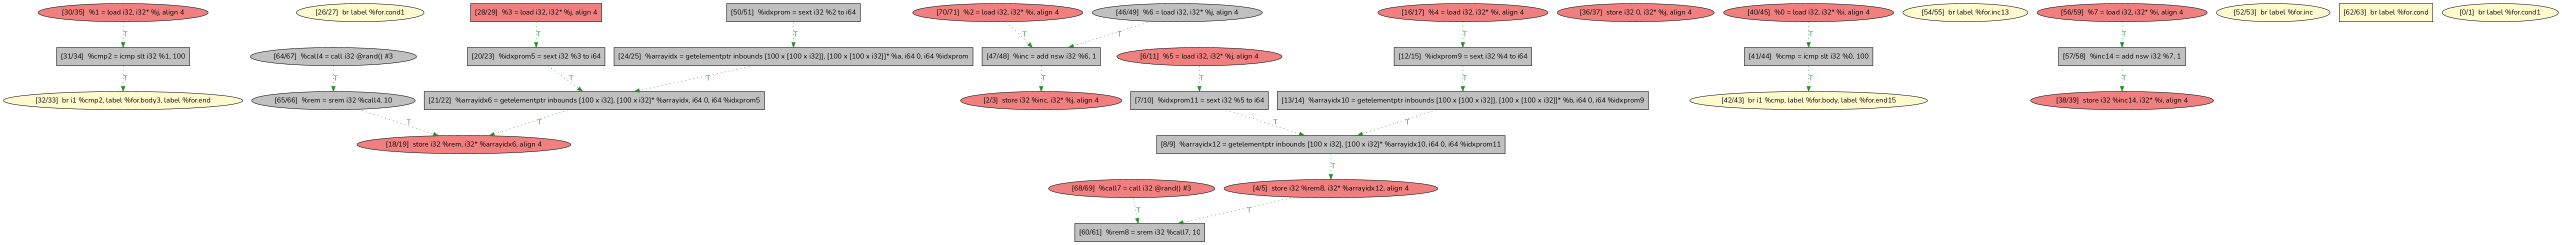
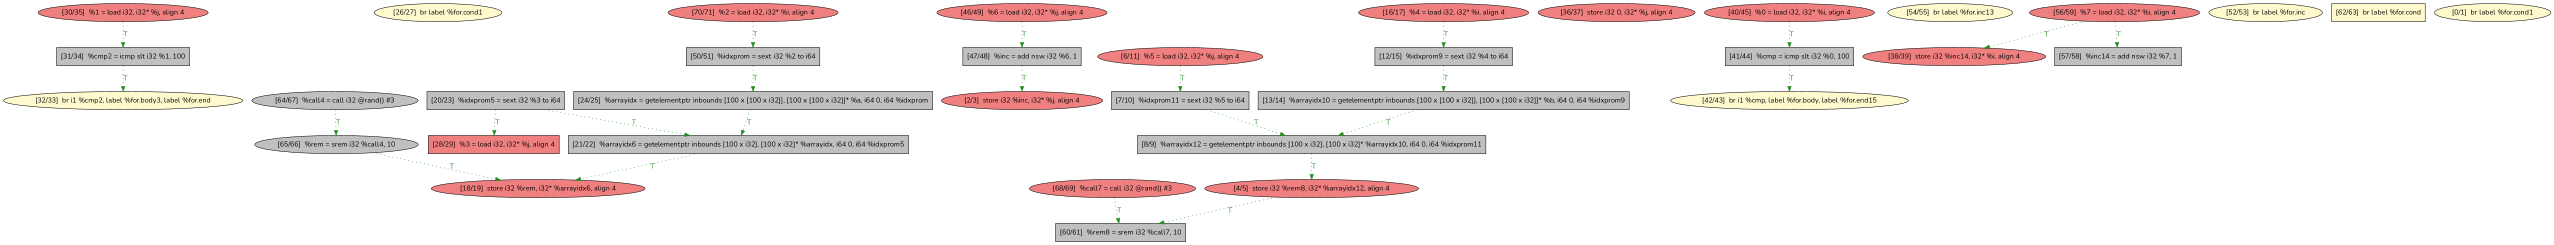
(1177, 13) -> (1022, 13)
(536, 32) -> (495, 120)
(1018, 33) -> (753, 32)
(2122, 76) -> (2037, 34)
